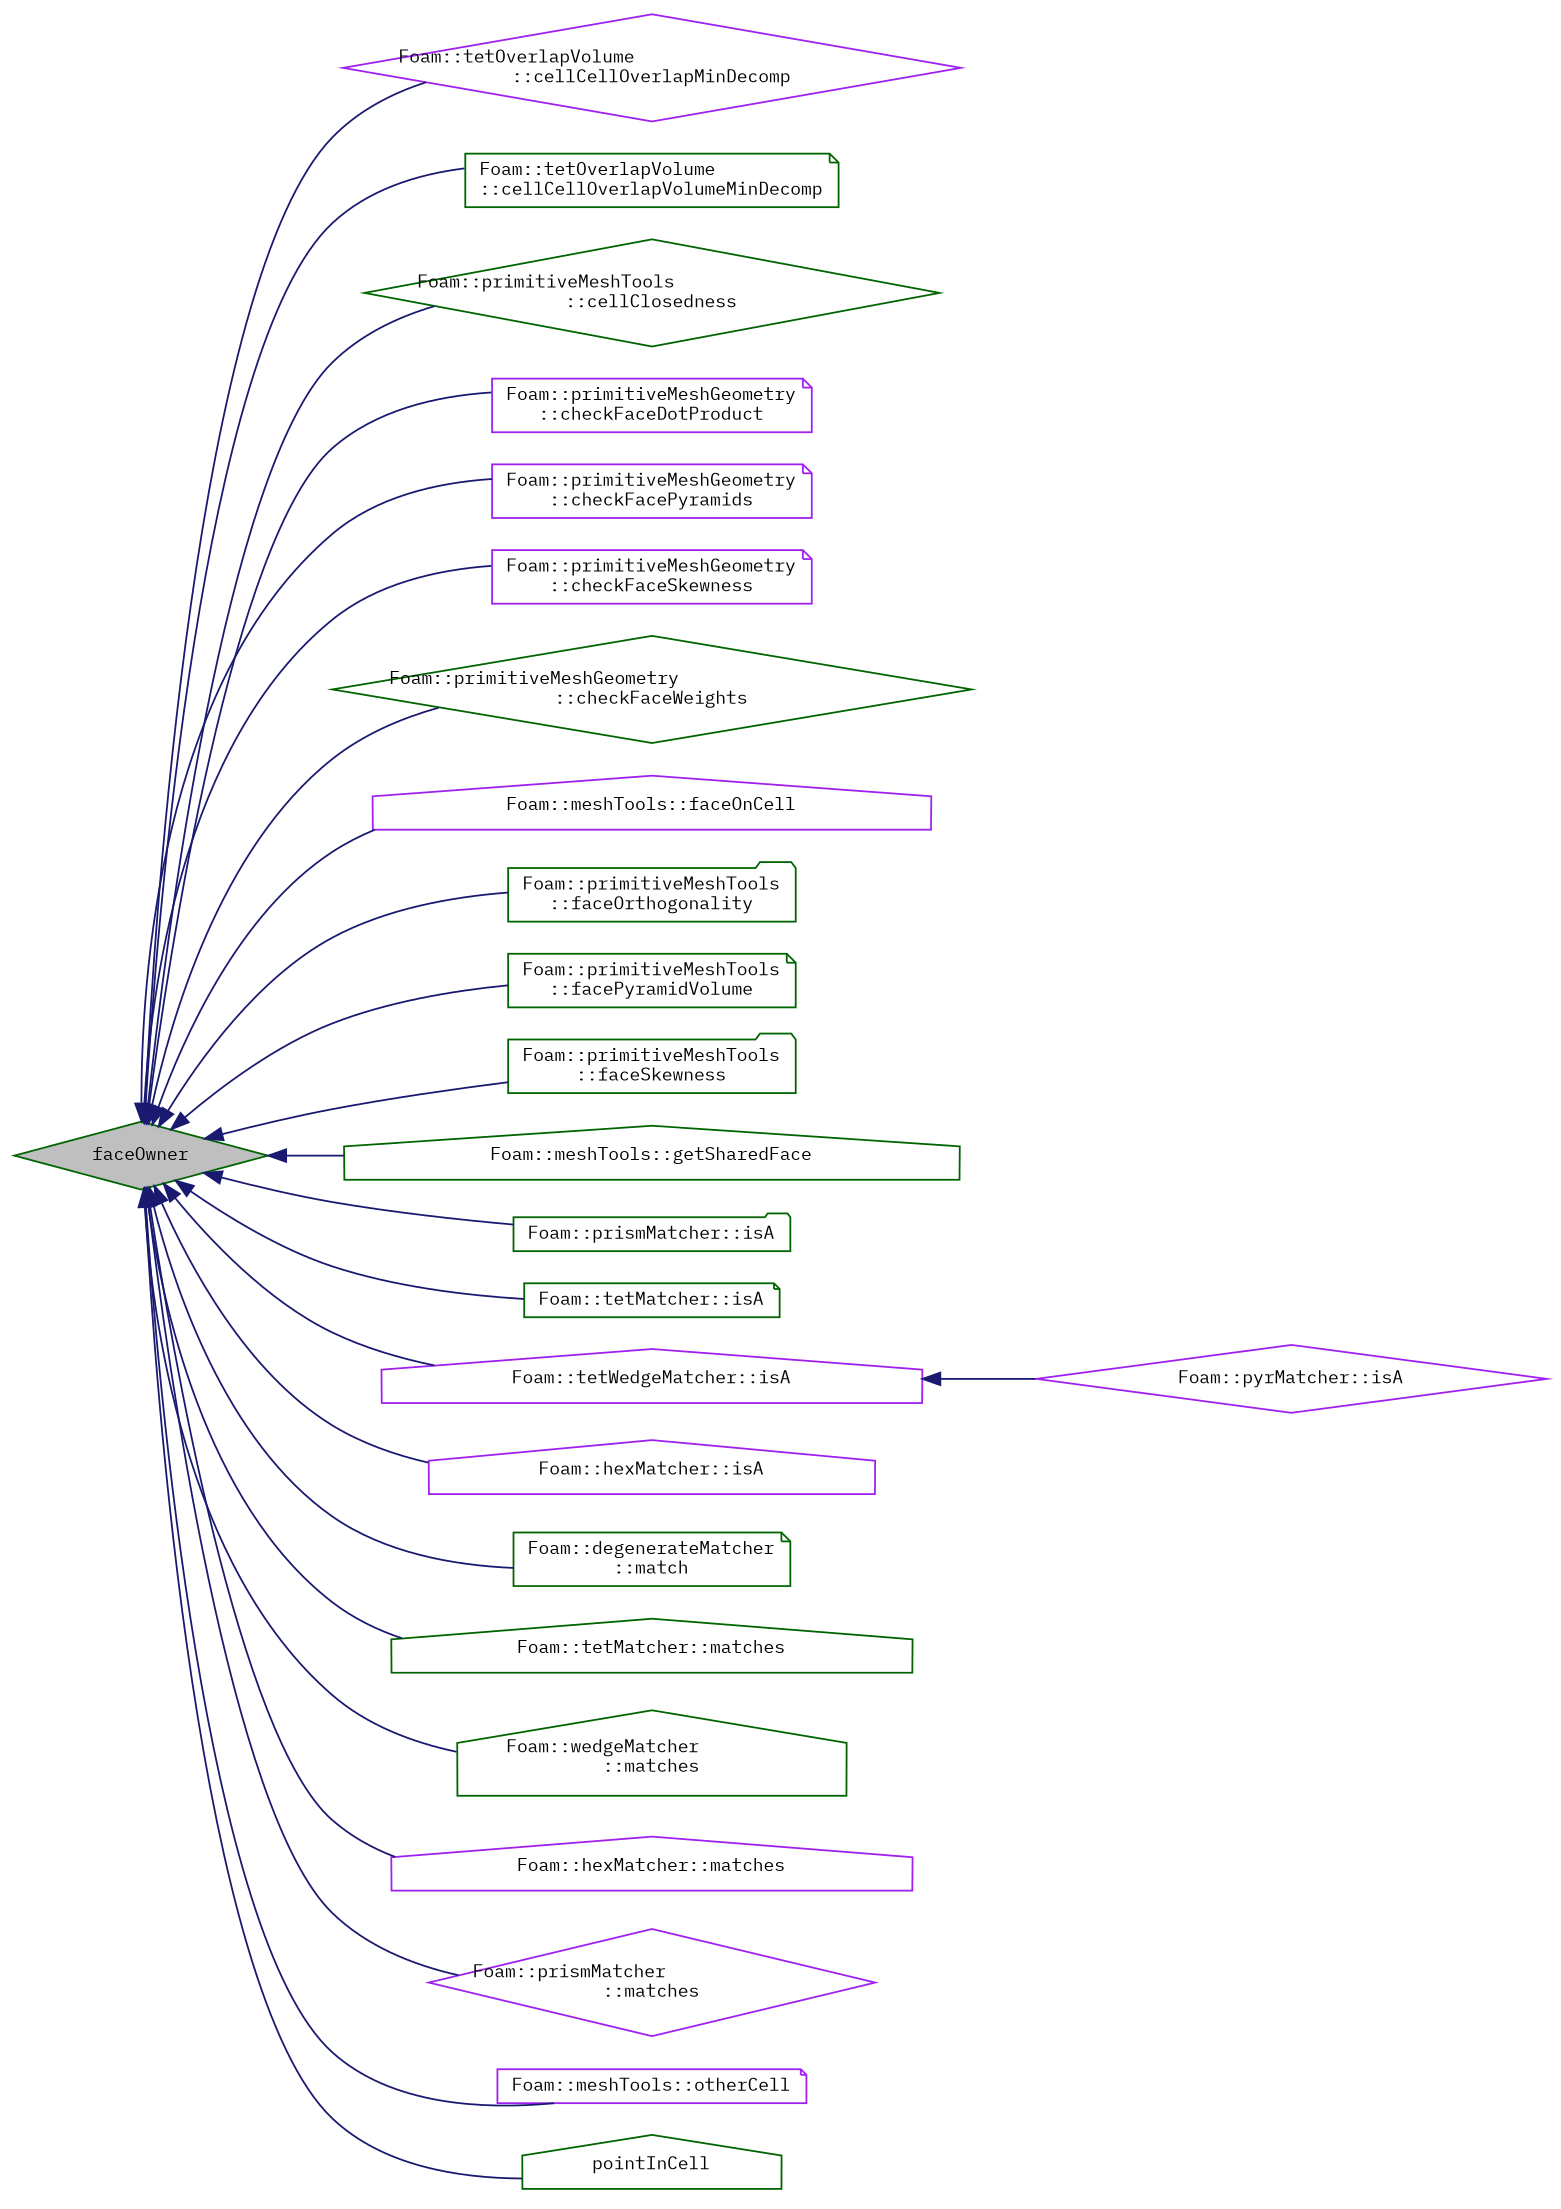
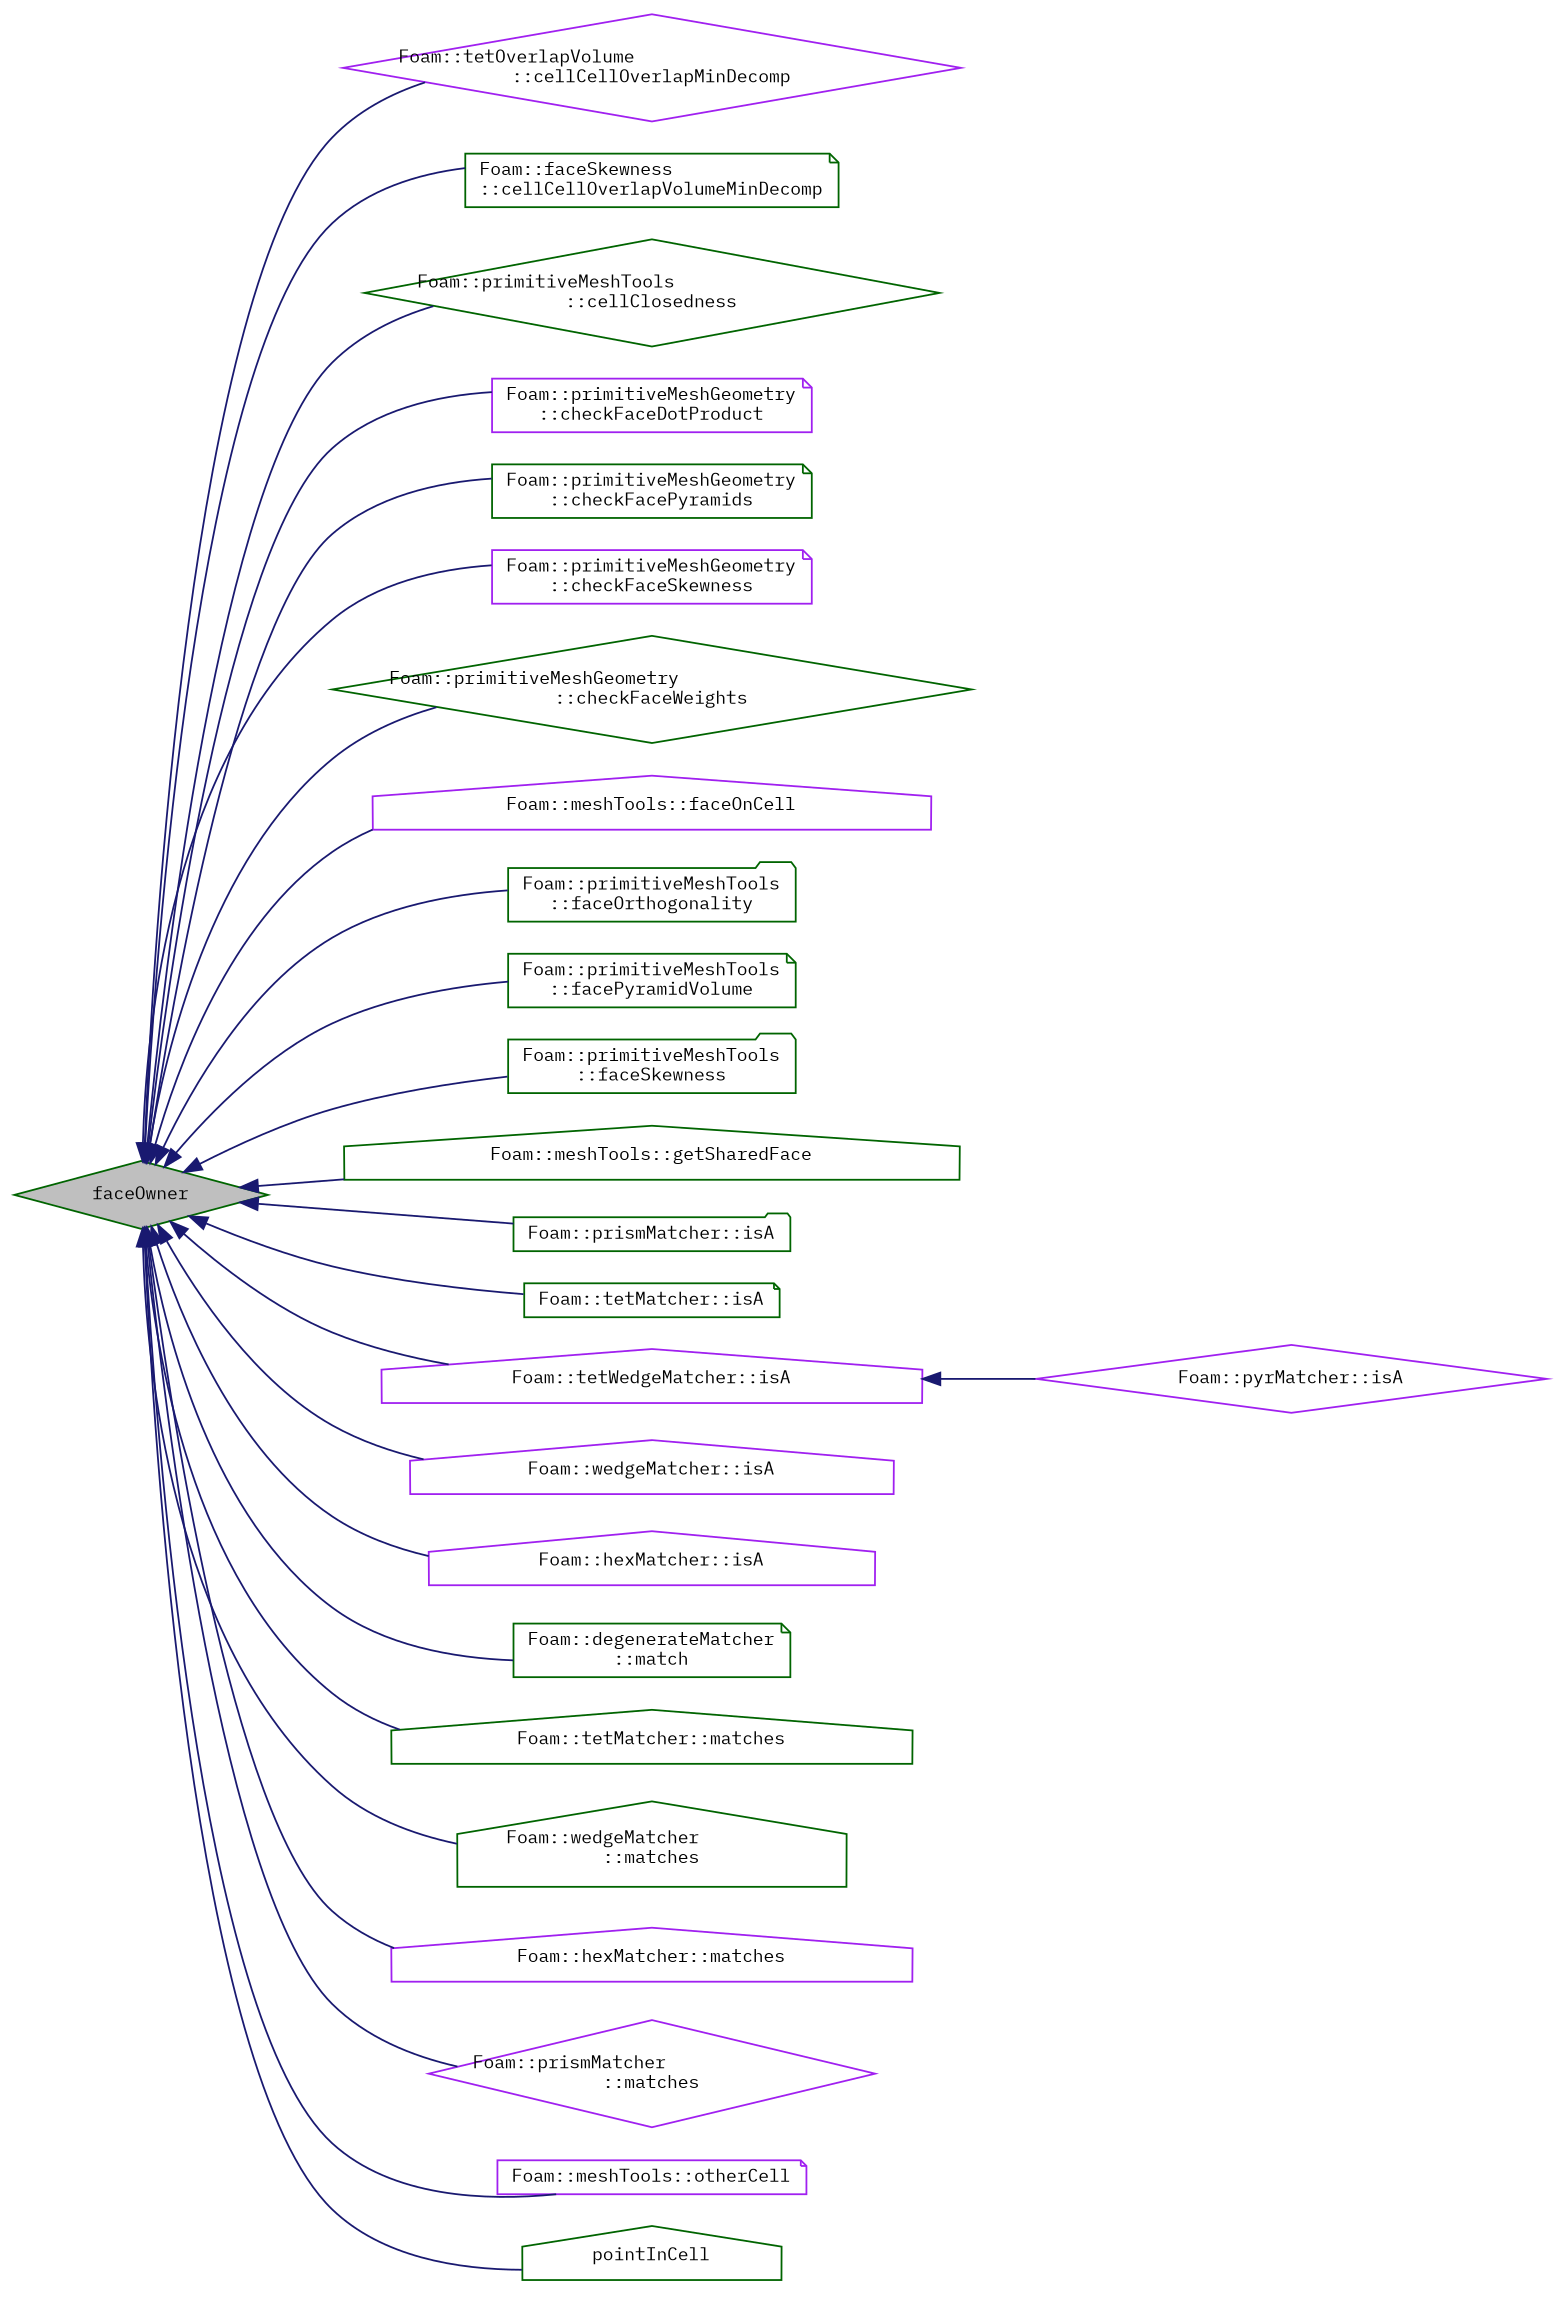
(652, 180) -> (652, 180)
(652, 491) -> (652, 491)
none -> (652, 1470)
